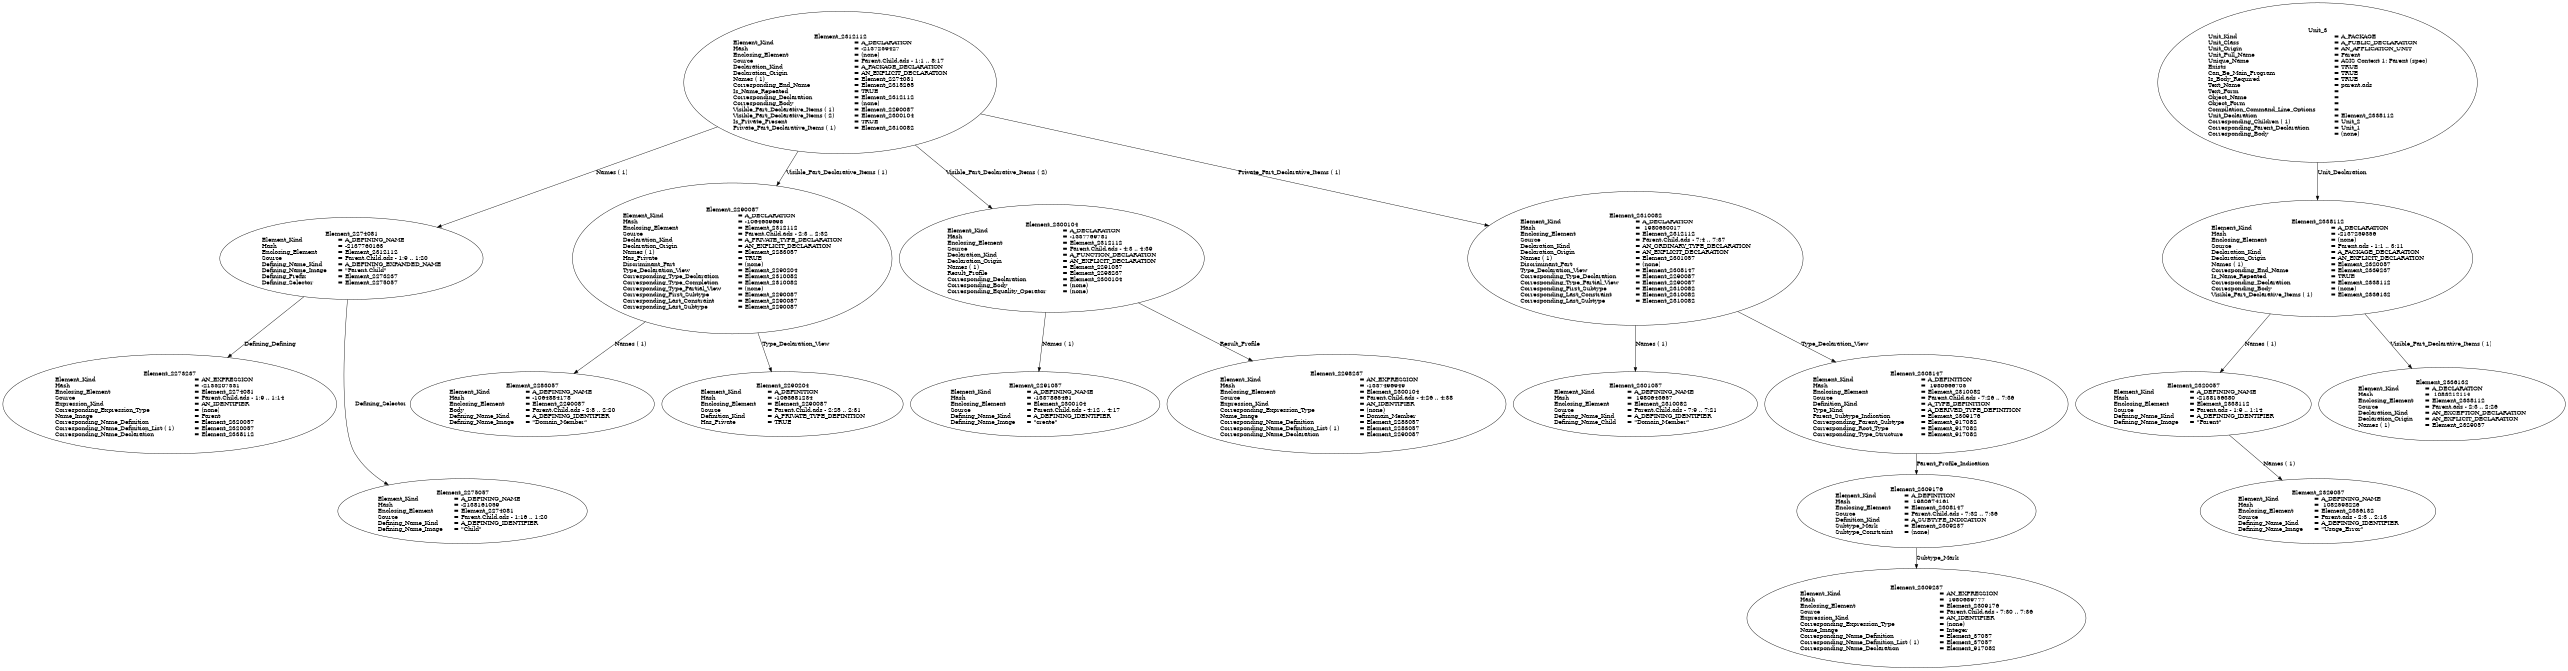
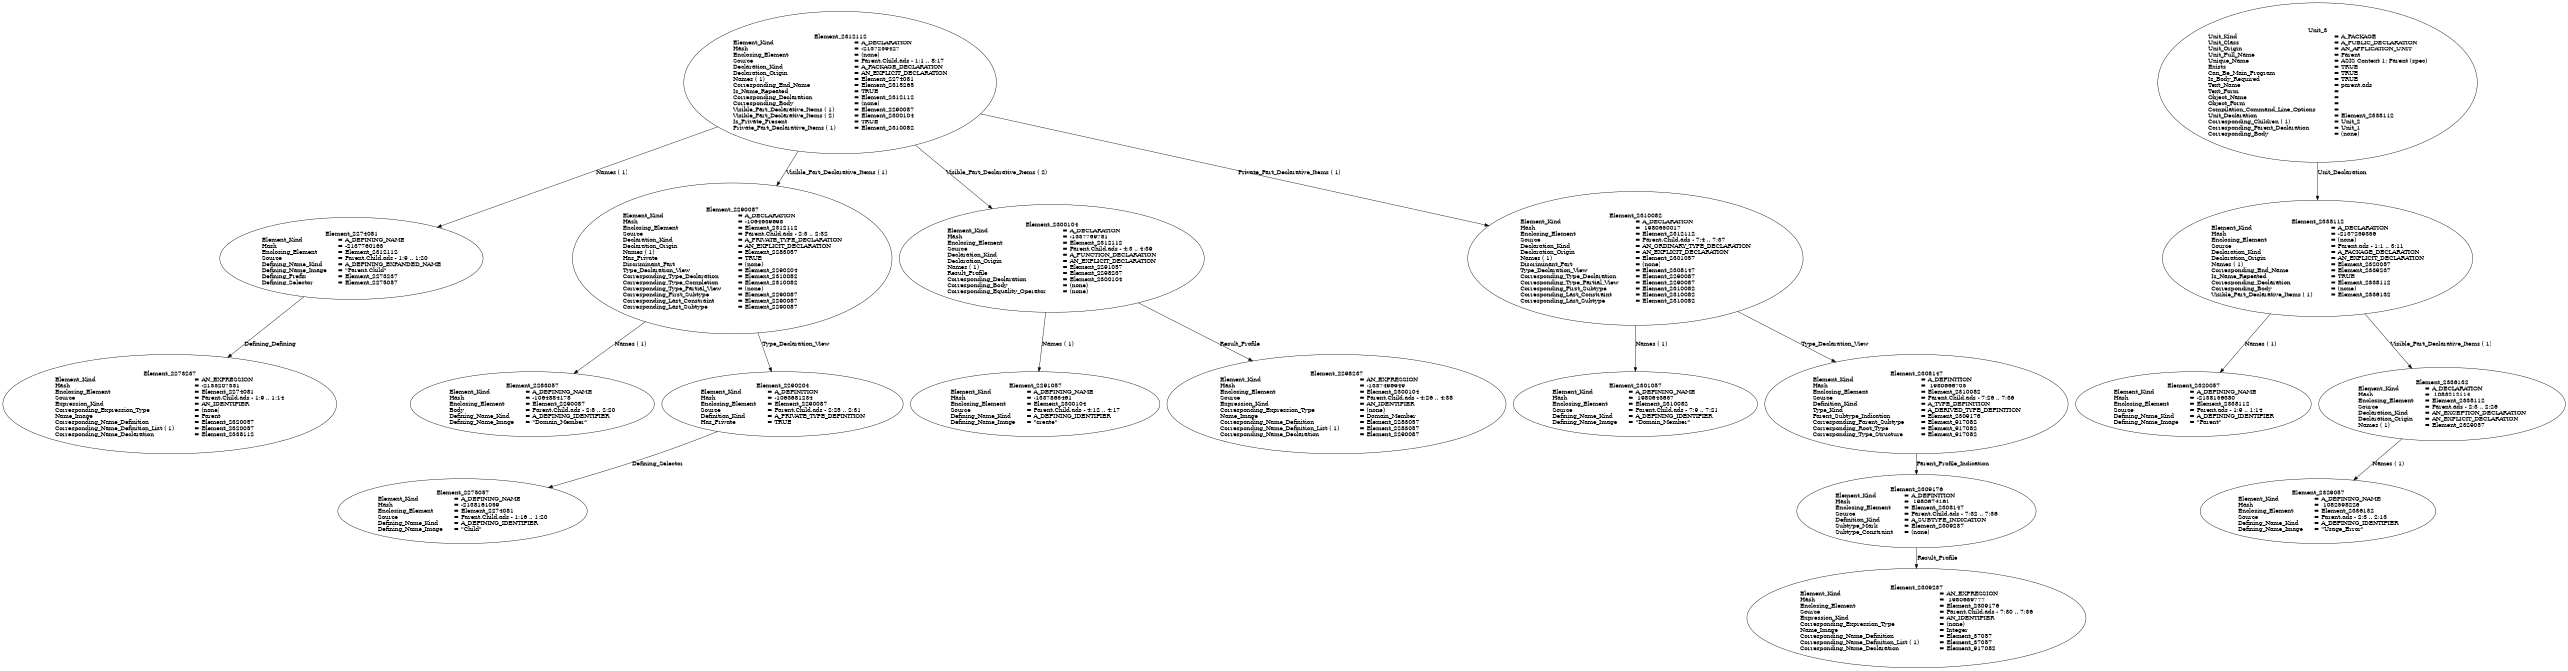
(345, 398) -> (636, 461)
(1590, 422) -> (1589, 422)
(2254, 456) -> (2379, 458)
(1938, 558) -> (1938, 558)
